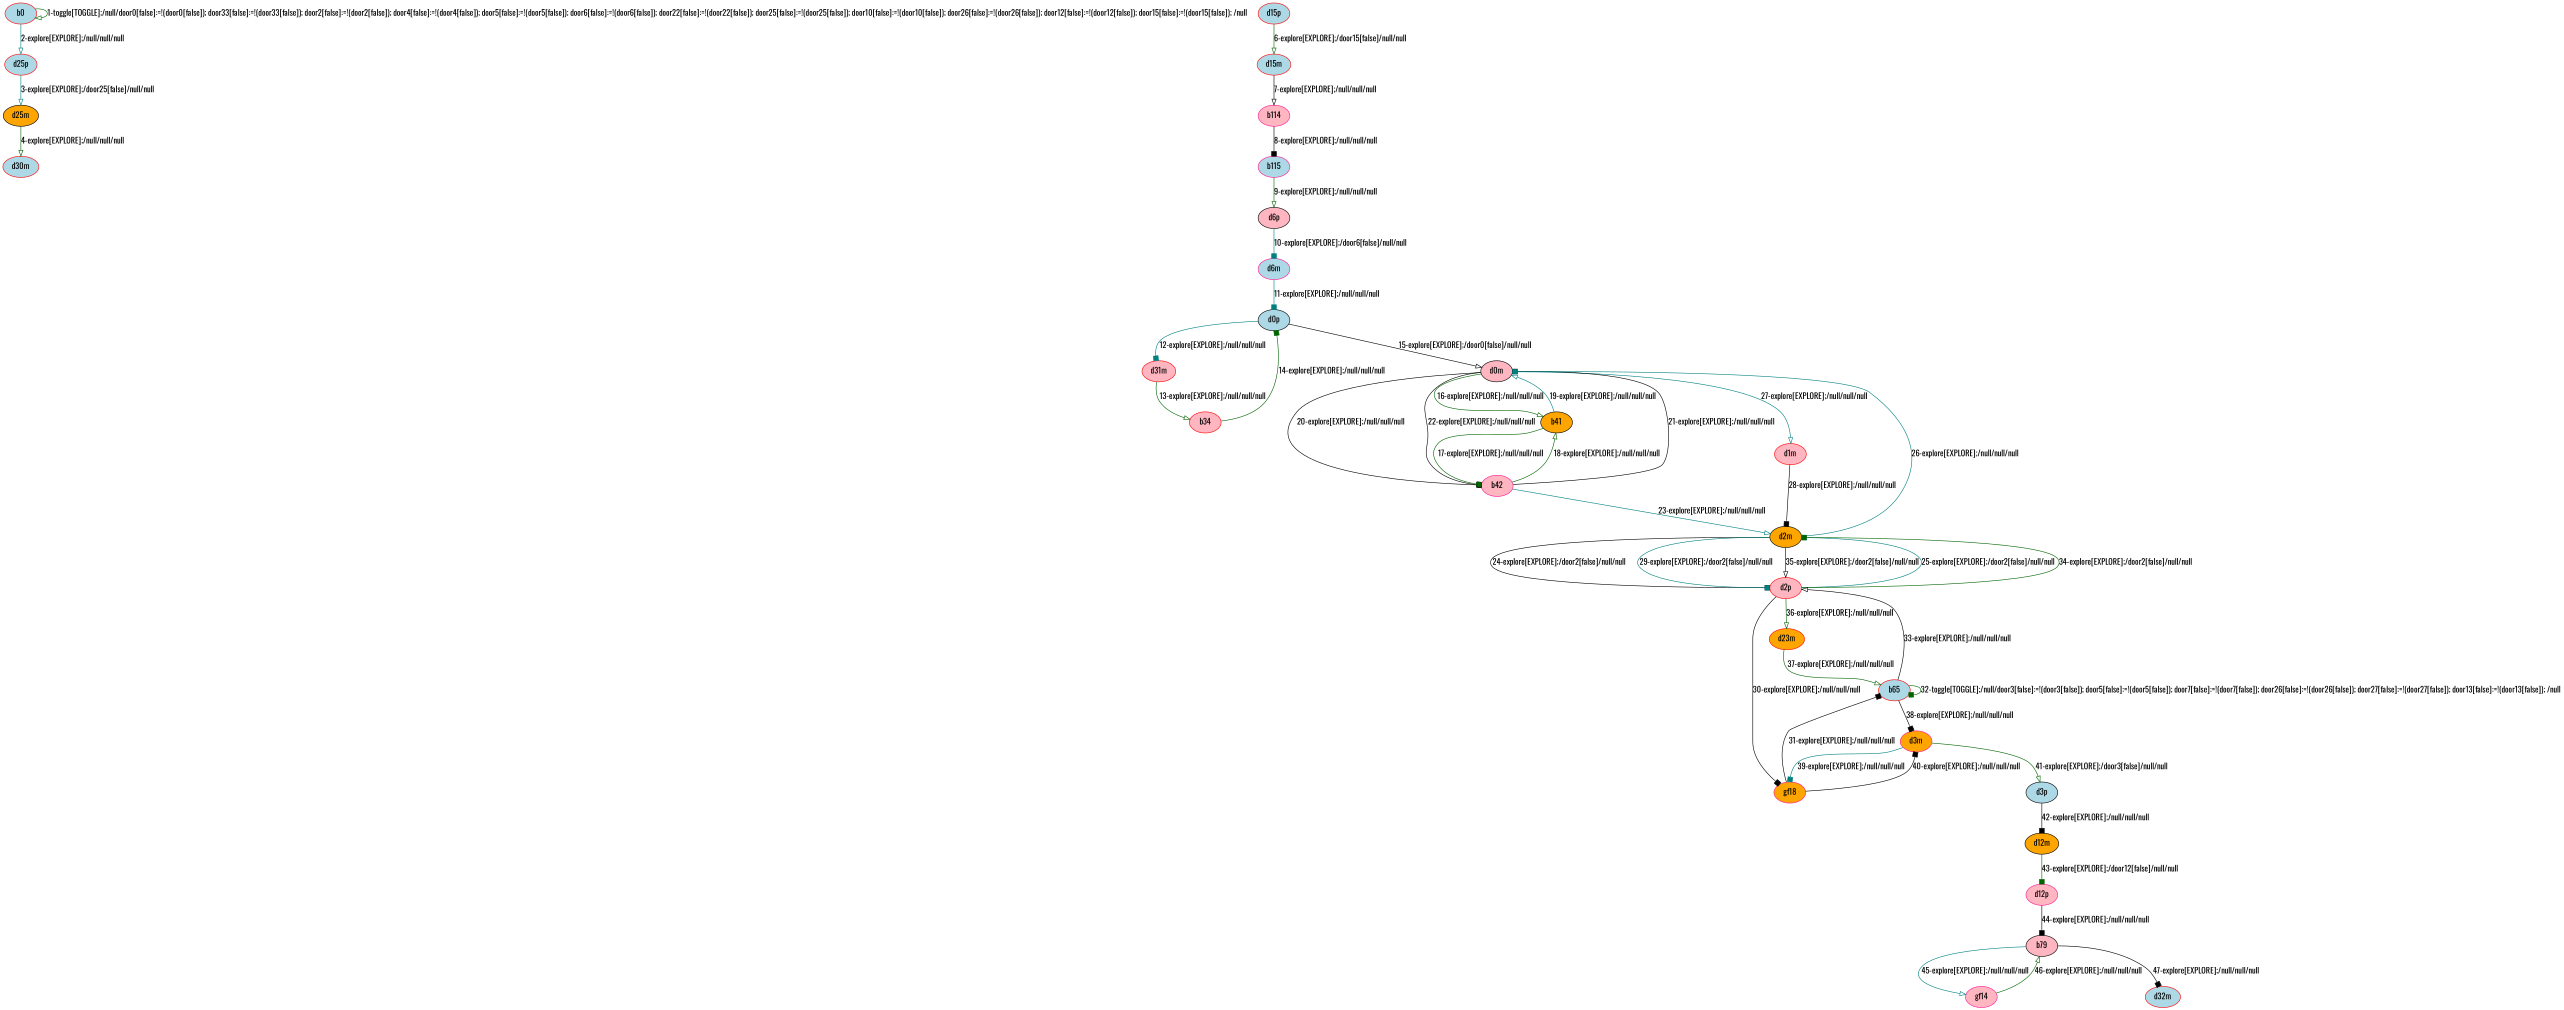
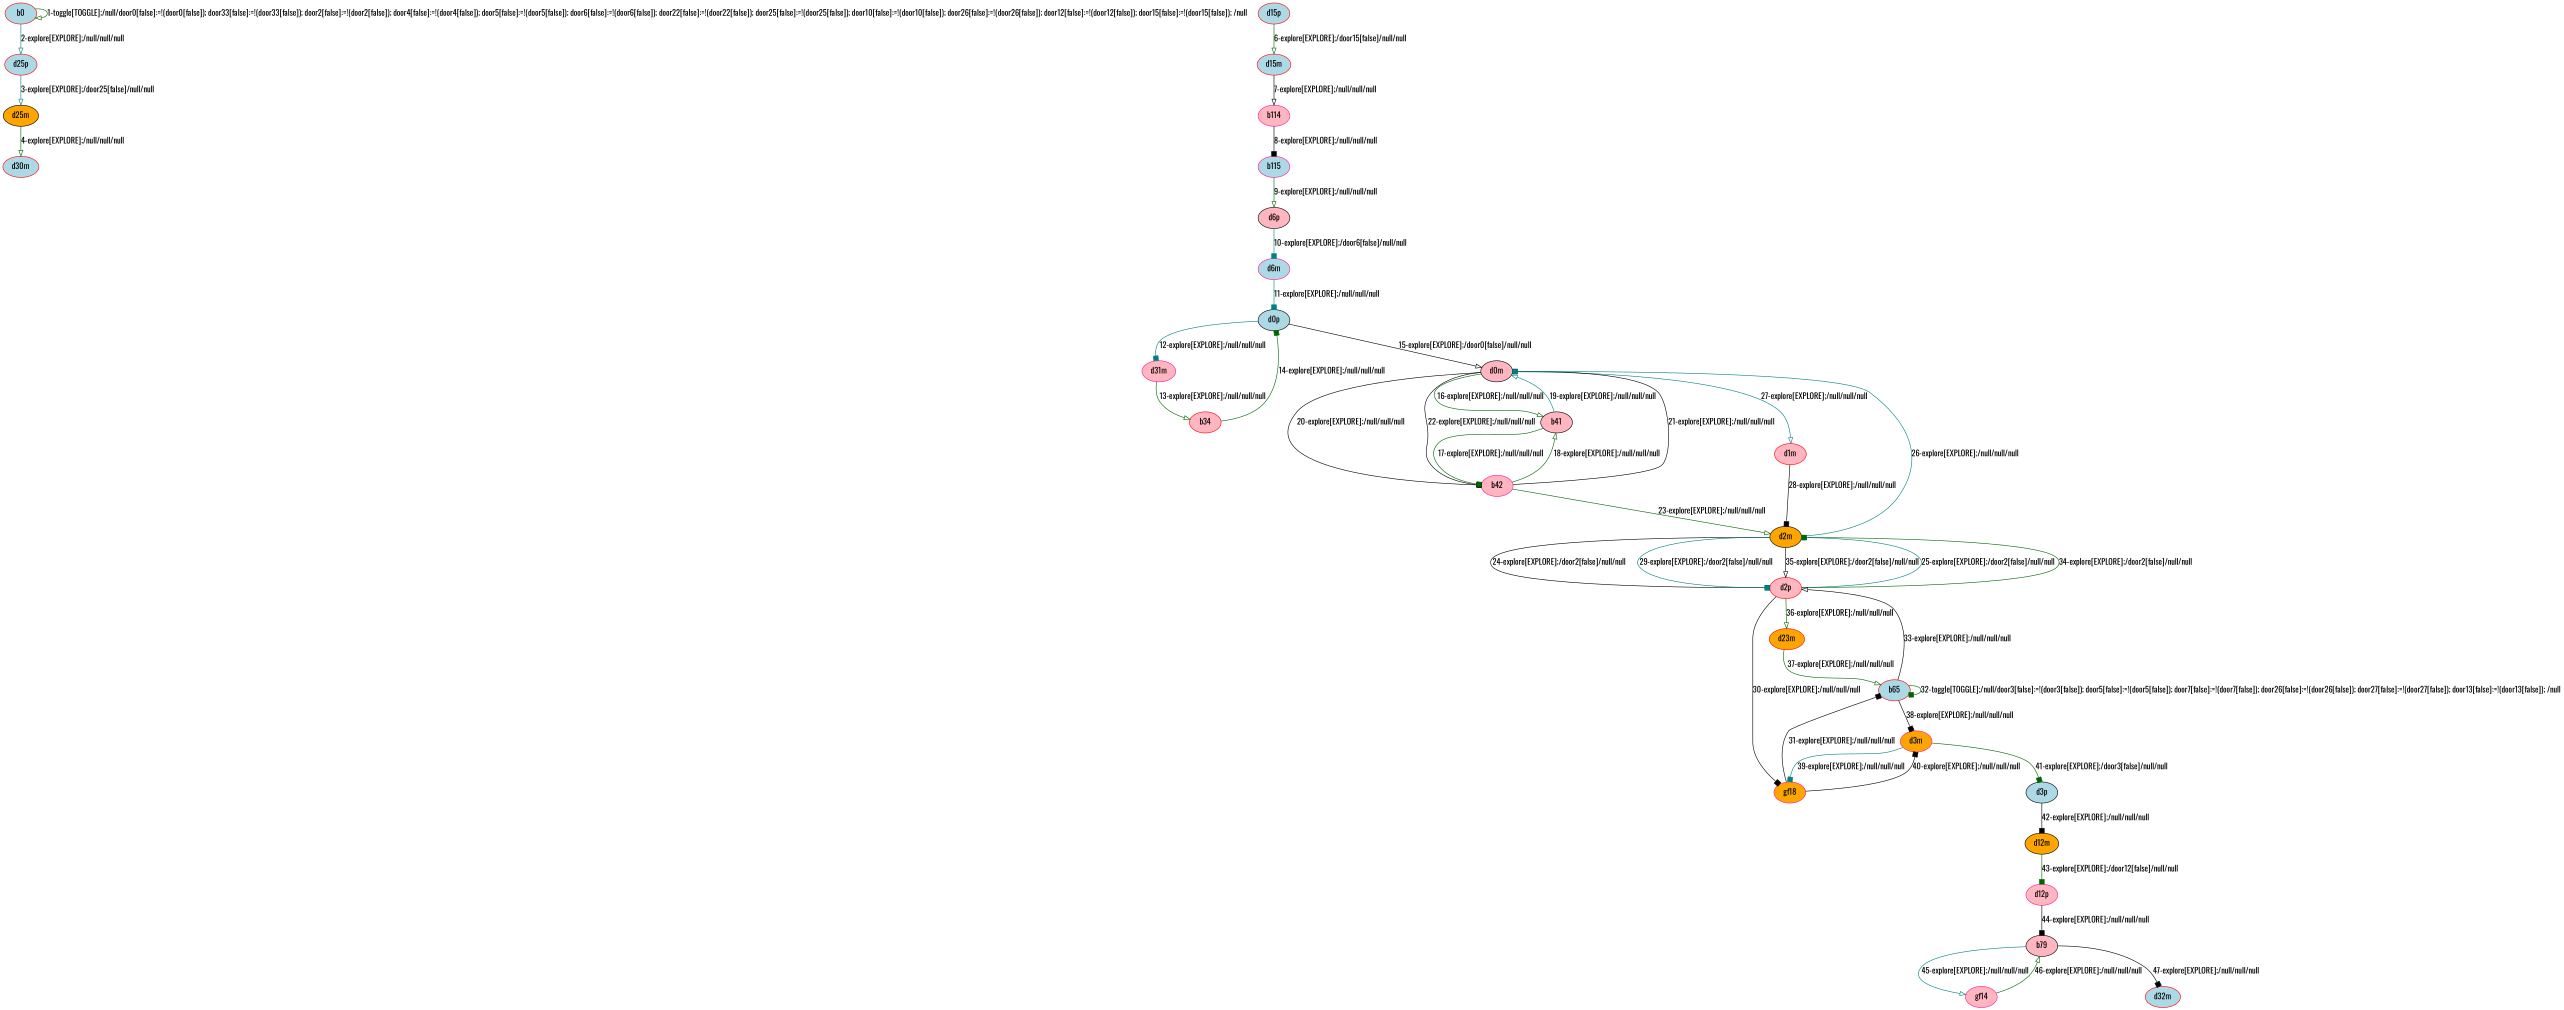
(1159, 371) -> (1159, 371)
(1557, 422) -> (1557, 422)
(1639, 511) -> (1639, 511)
(1990, 750) -> (1990, 750)
